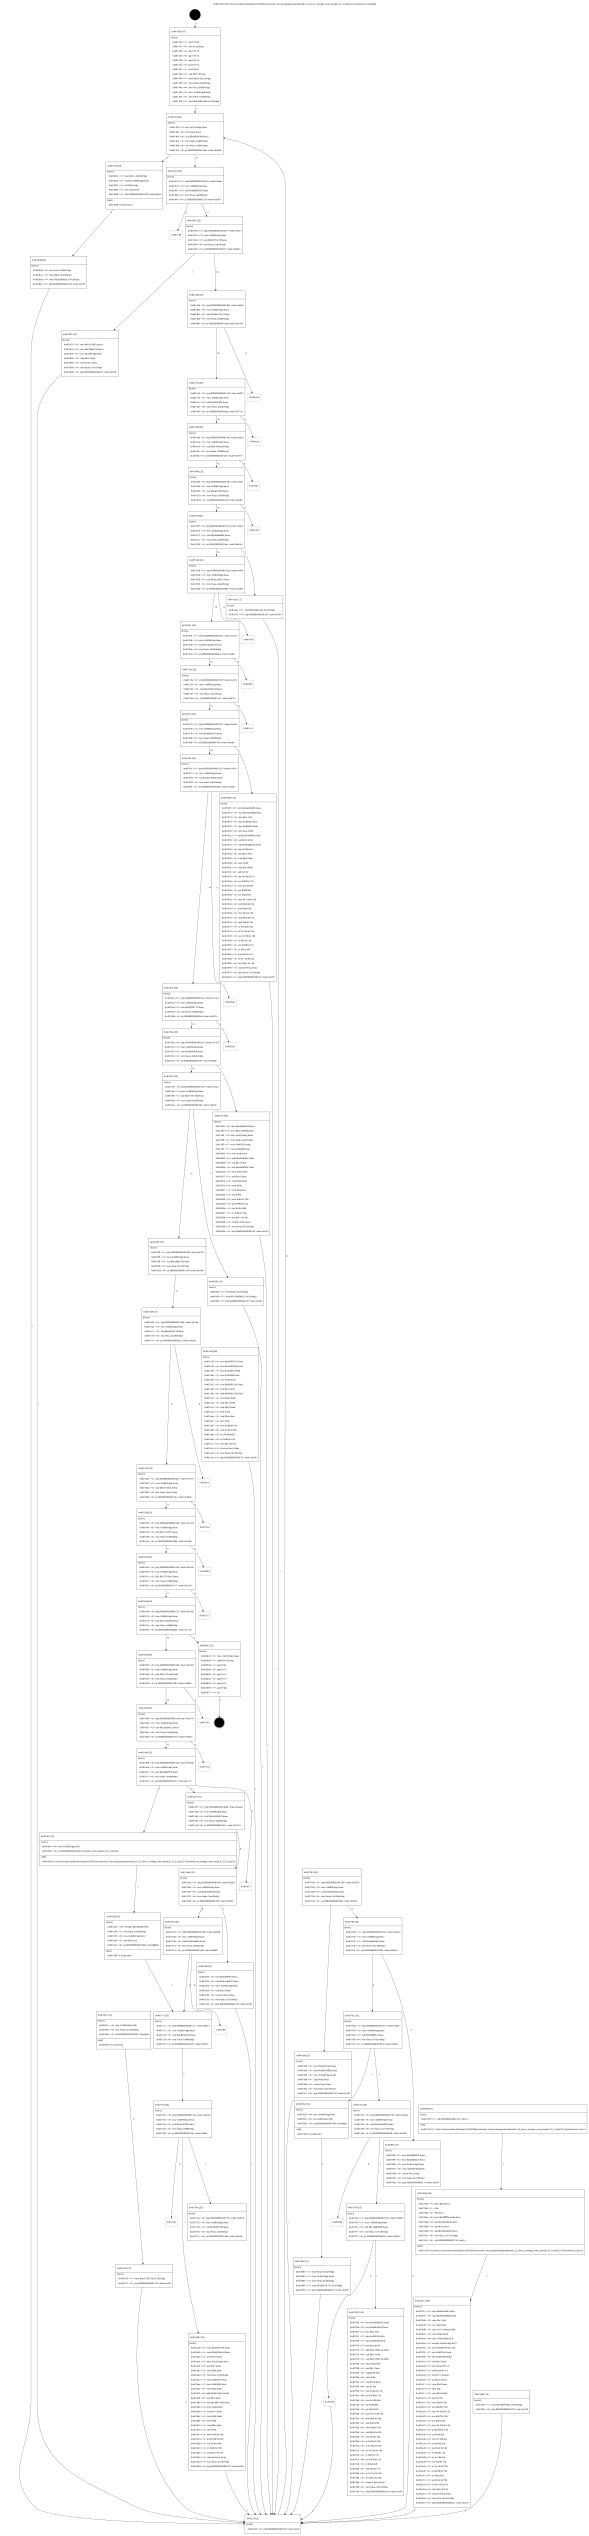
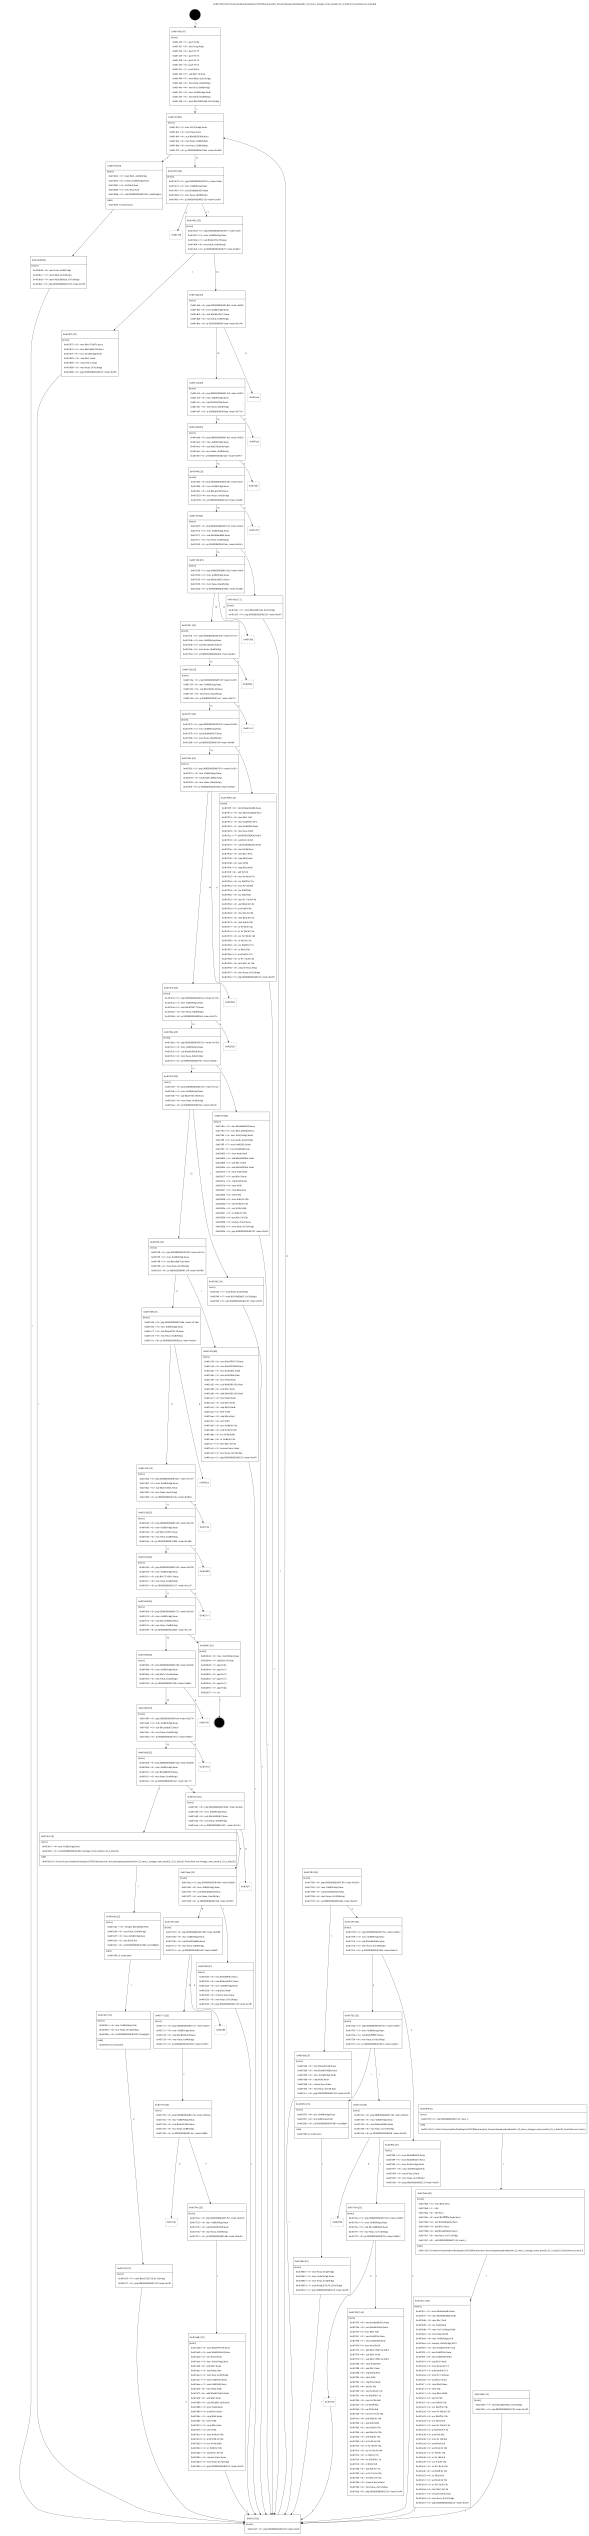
none -> (203, 1310)
(251, 1811) -> (245, 1855)
(159, 1985) -> (128, 1985)
(183, 2235) -> (217, 2286)
